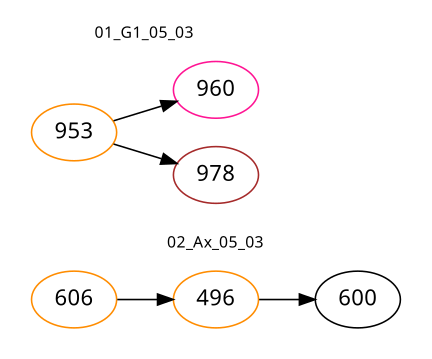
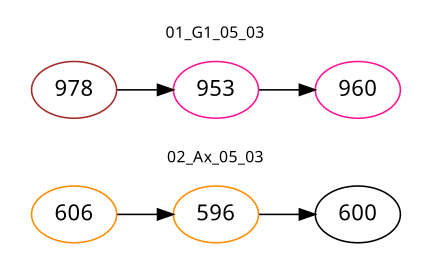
(74, 132) -> (216, 90)
(138, 151) -> (137, 90)
(216, 300) -> (216, 214)
